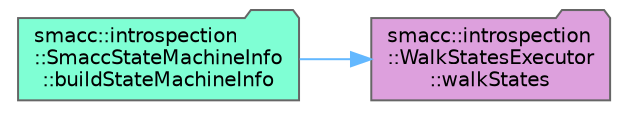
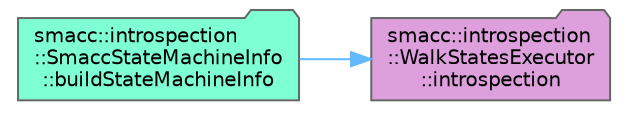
(491, 59) -> (491, 59)
